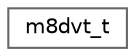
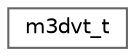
(68, 28) -> (68, 28)
